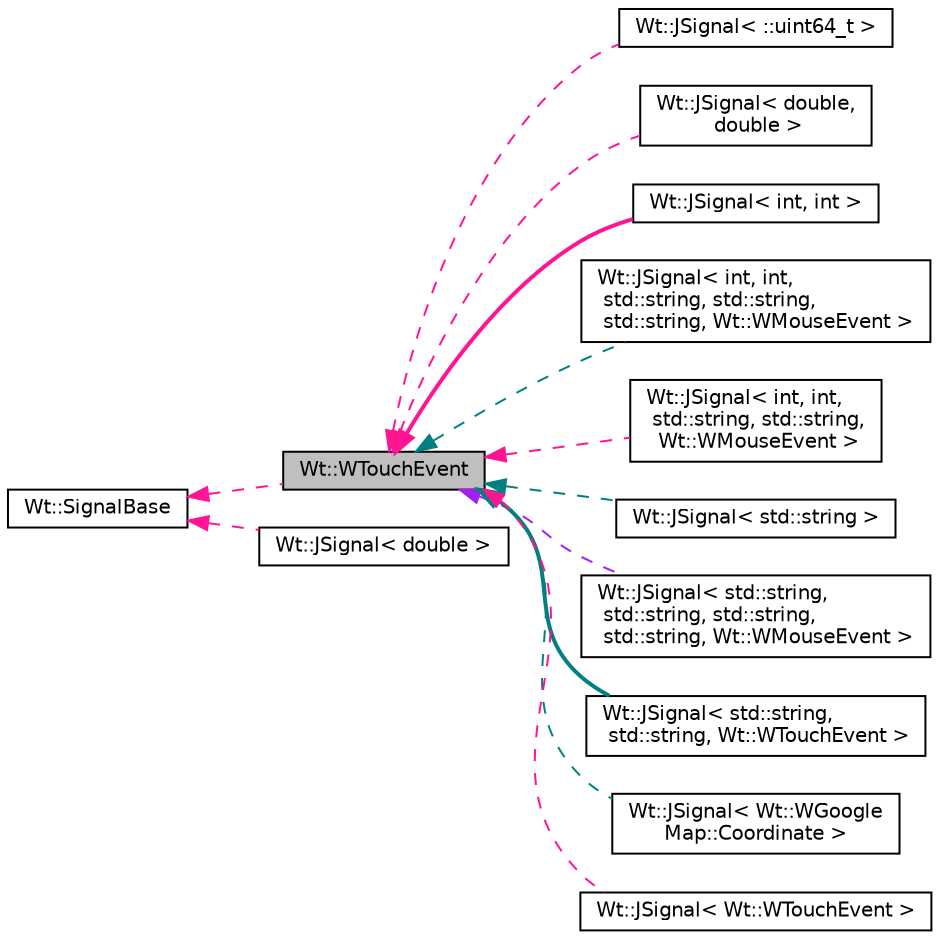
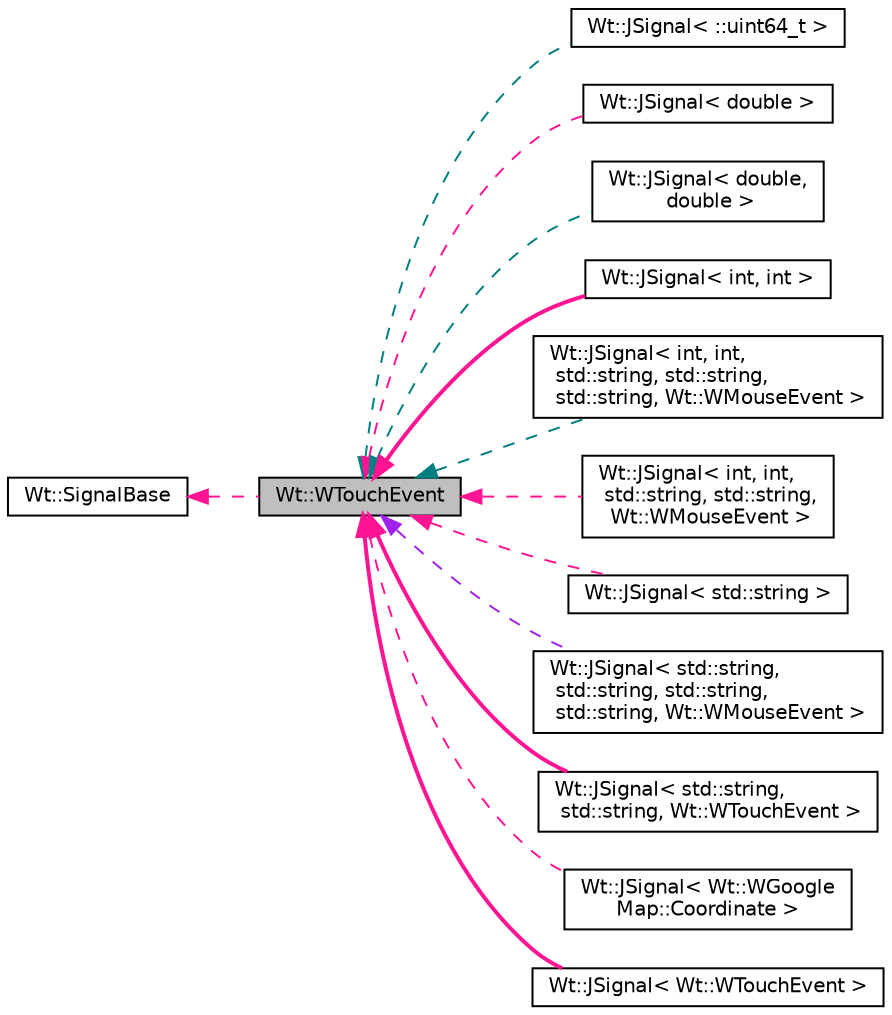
(467, 213) -> (424, 226)
(492, 259) -> (461, 313)
(561, 493) -> (519, 552)
(234, 527) -> (438, 260)
(561, 653) -> (453, 670)
(552, 731) -> (436, 724)
(537, 734) -> (419, 775)
